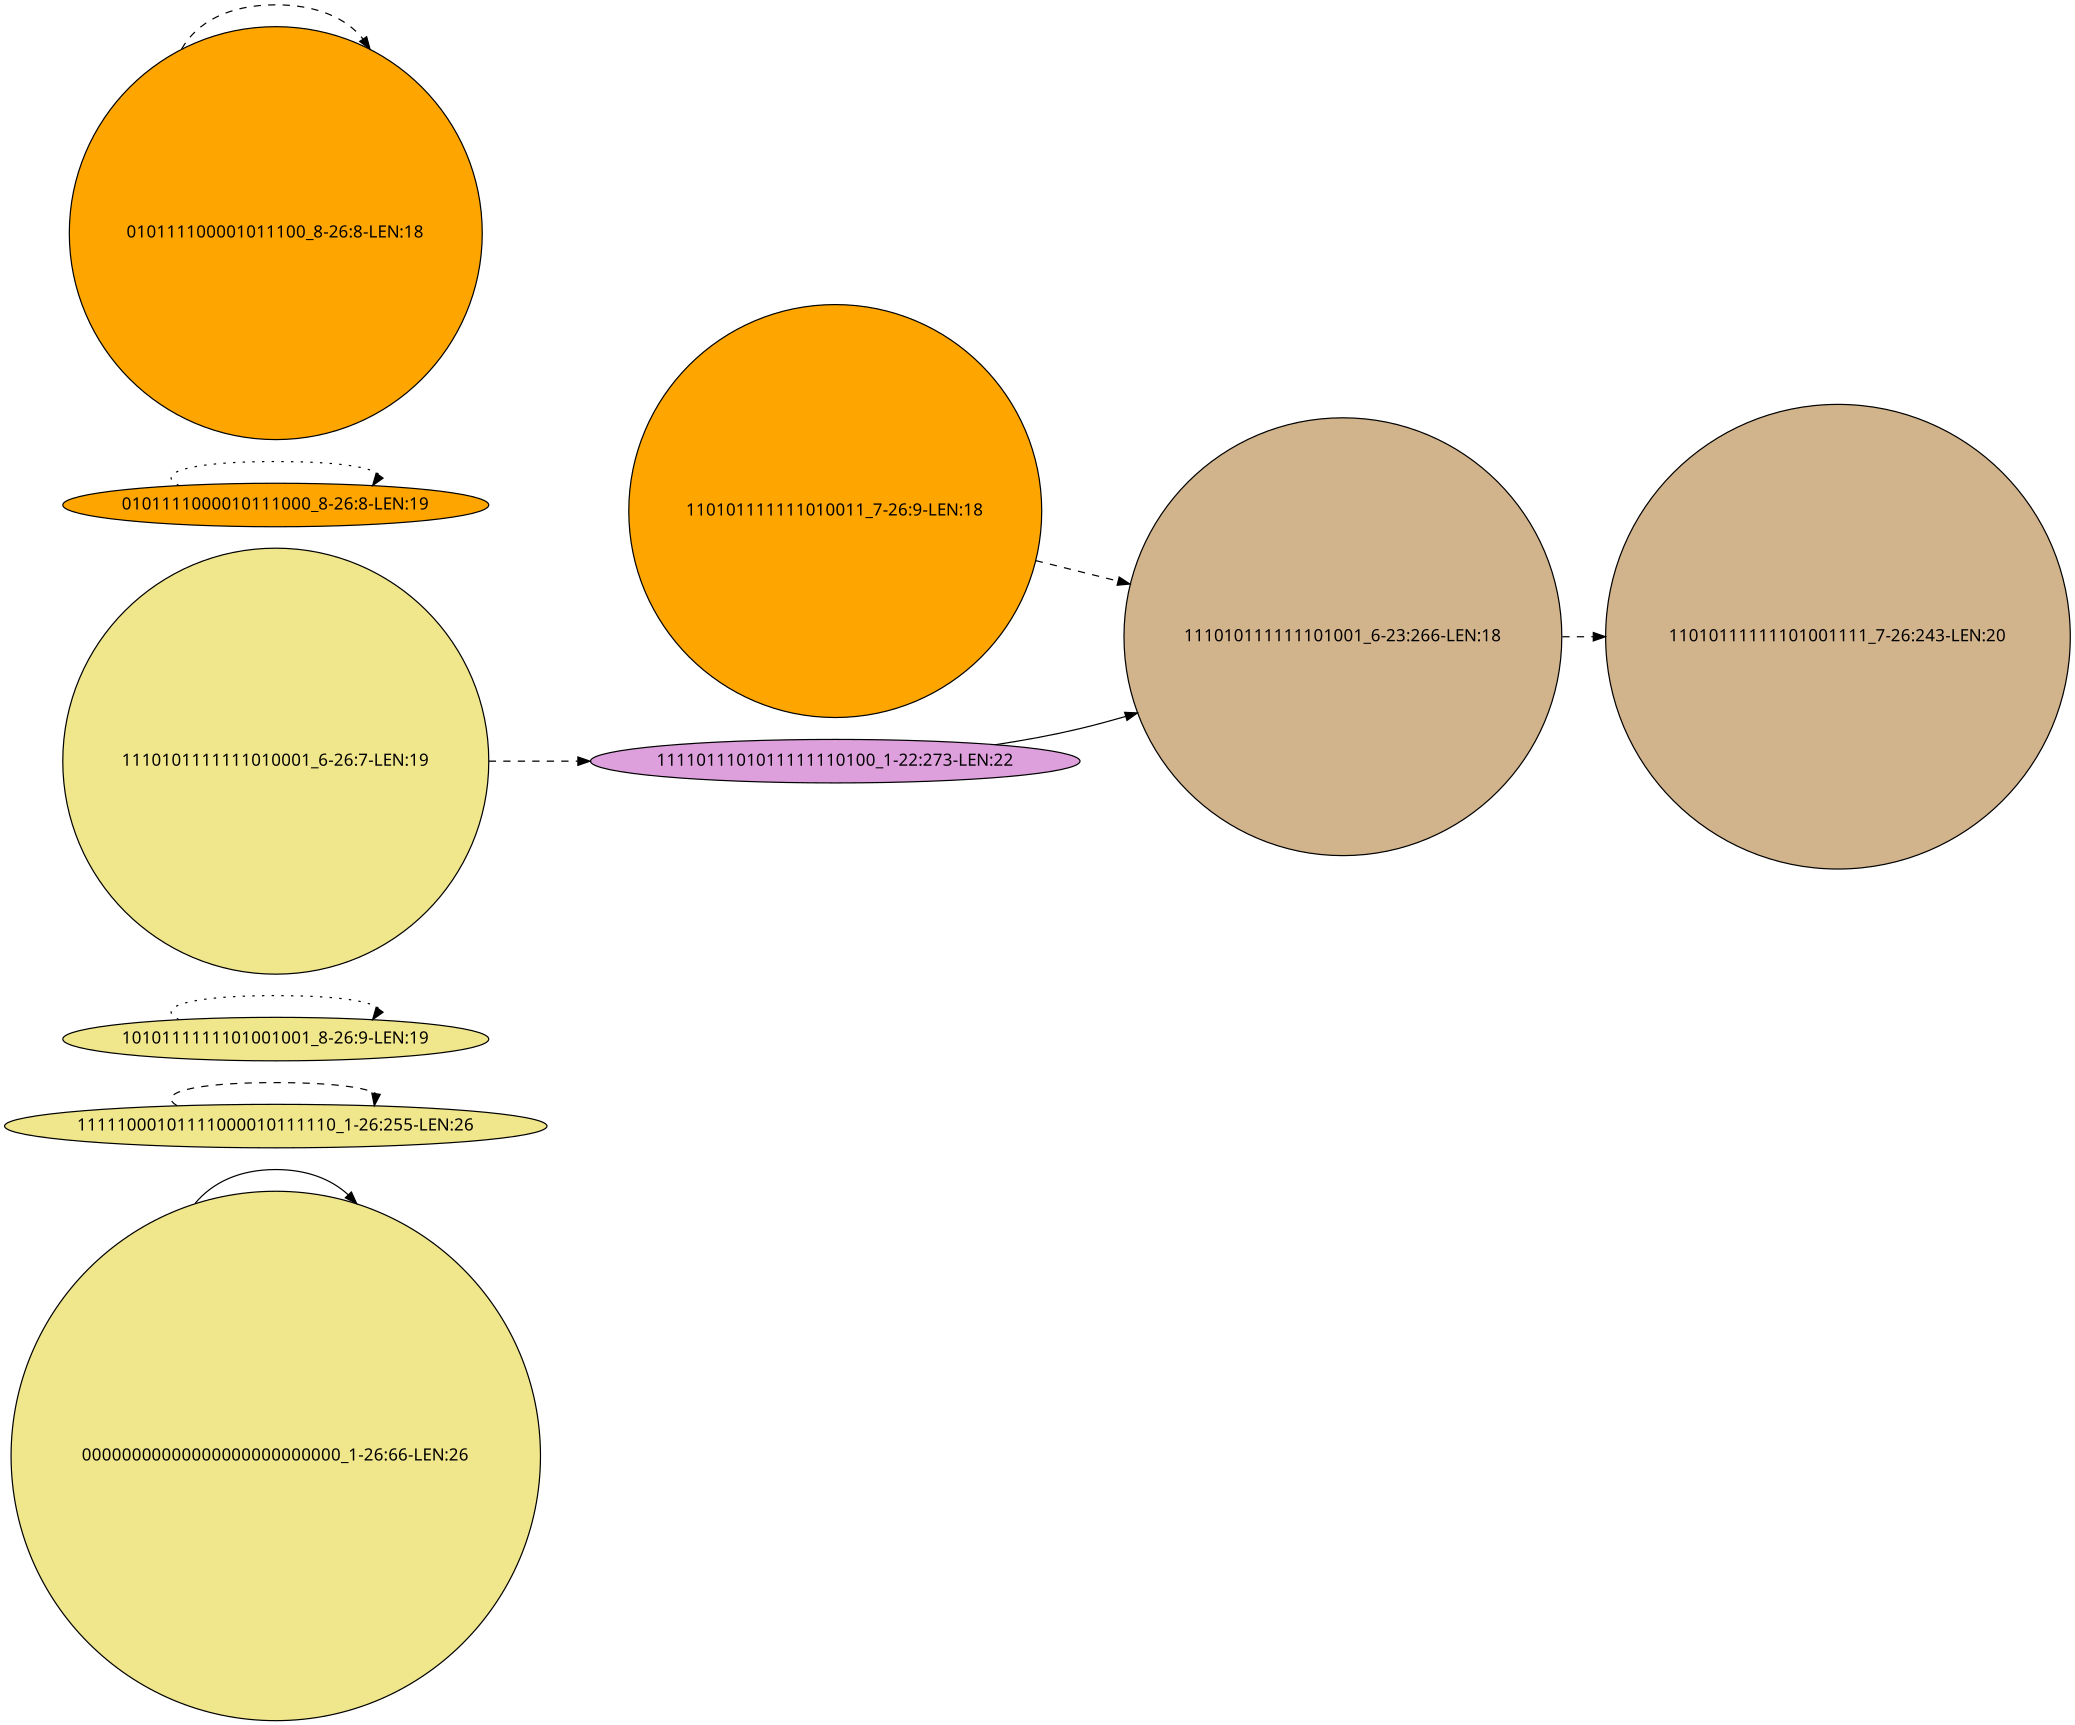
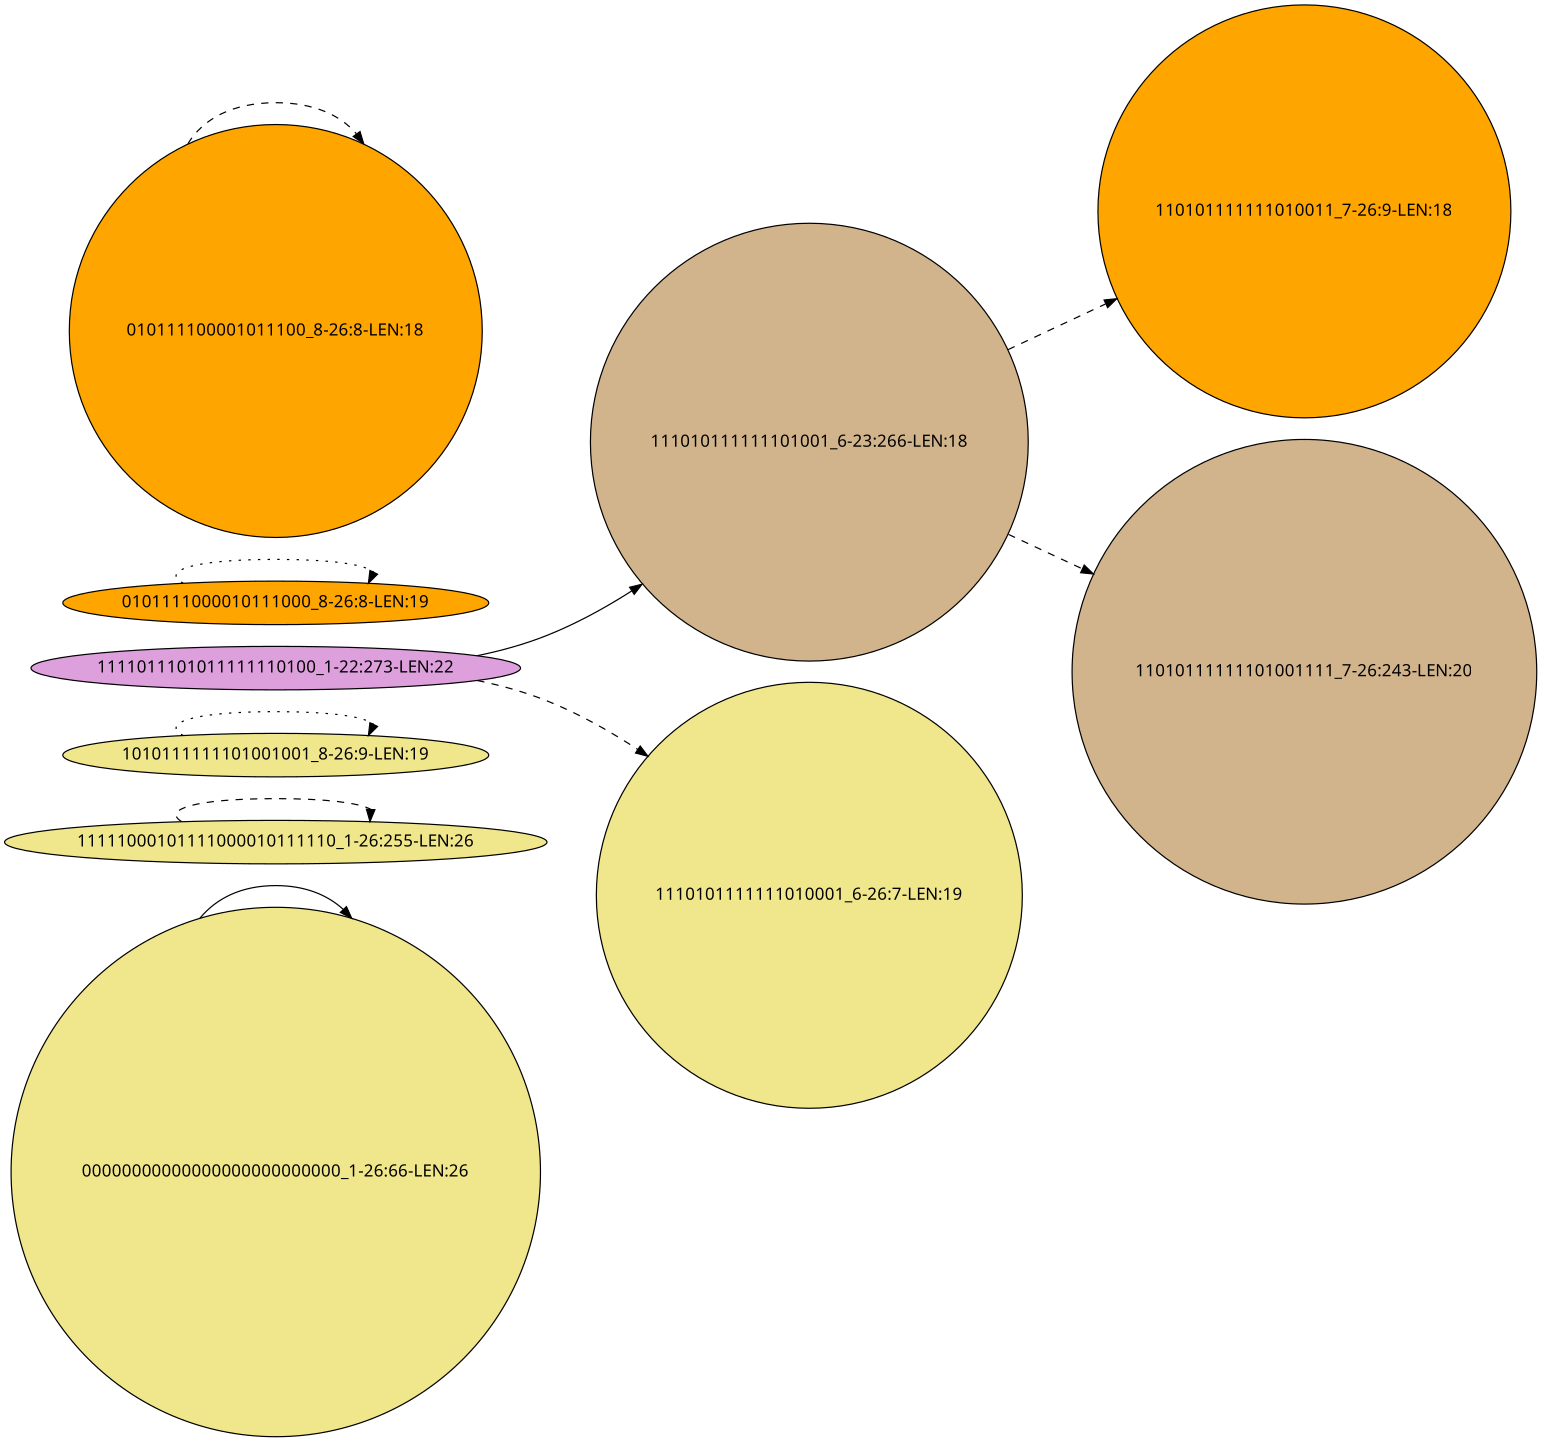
(1077, 571) -> (1057, 327)
(533, 761) -> (561, 707)
